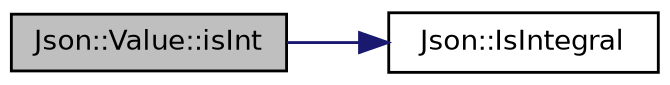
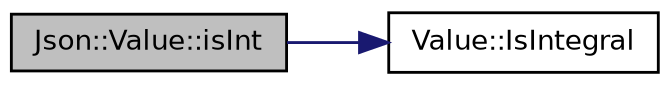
(524, 43) -> (524, 43)
